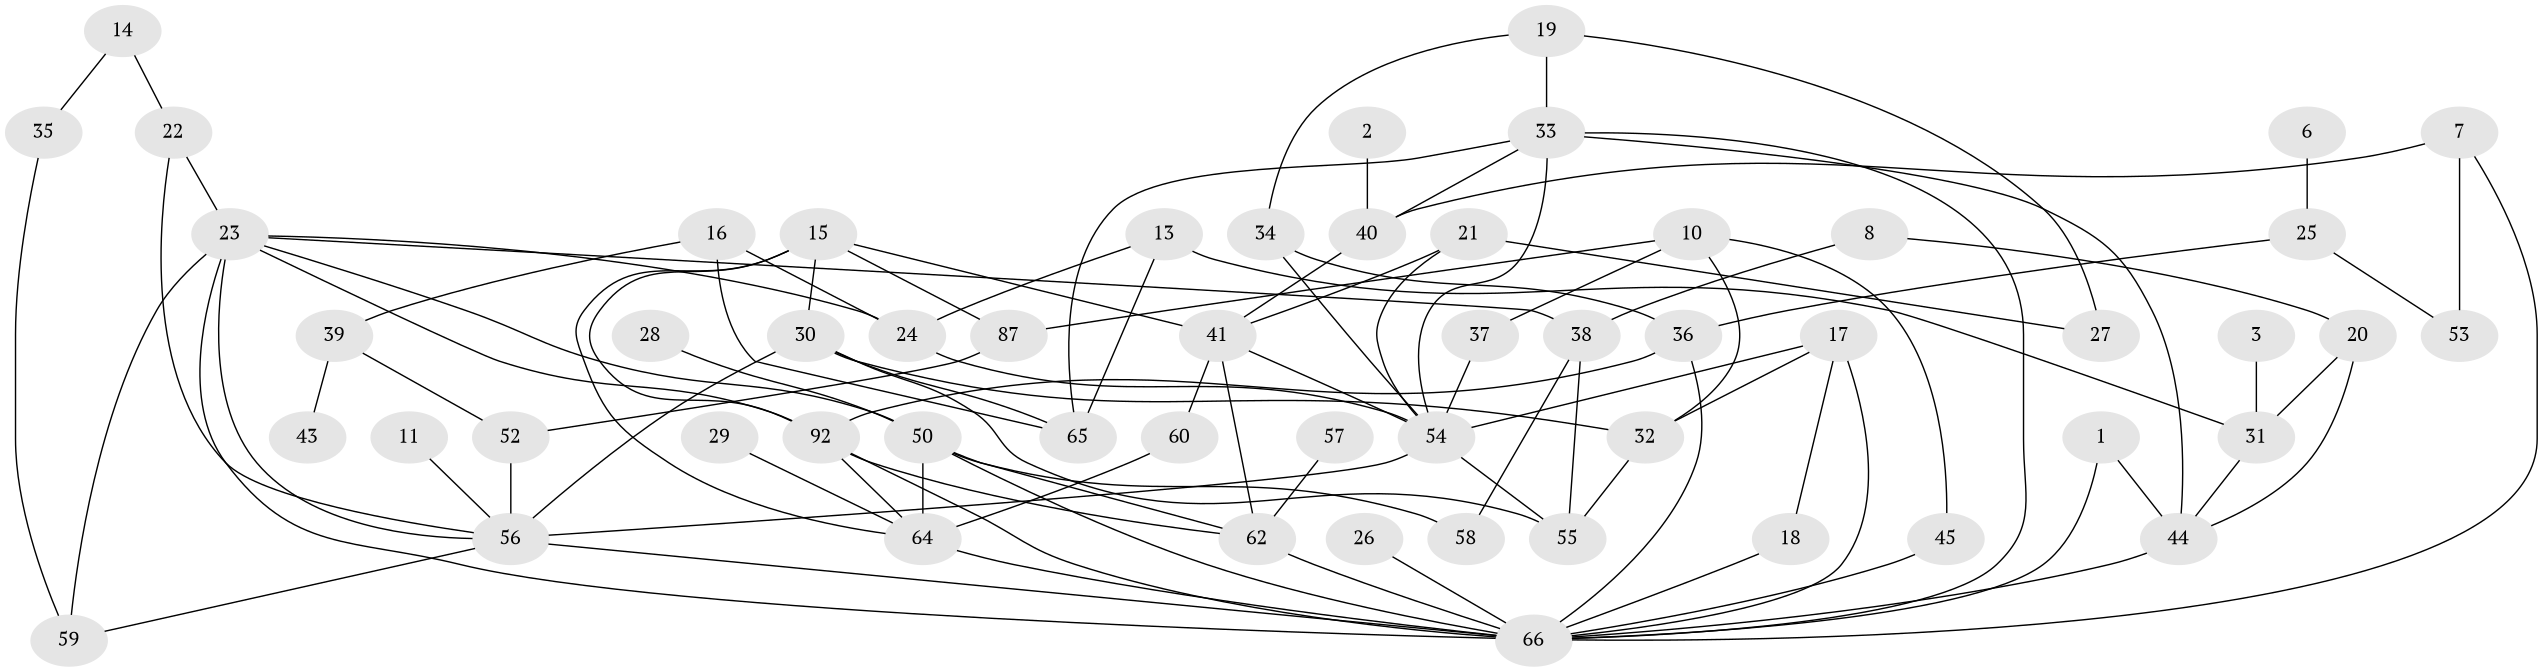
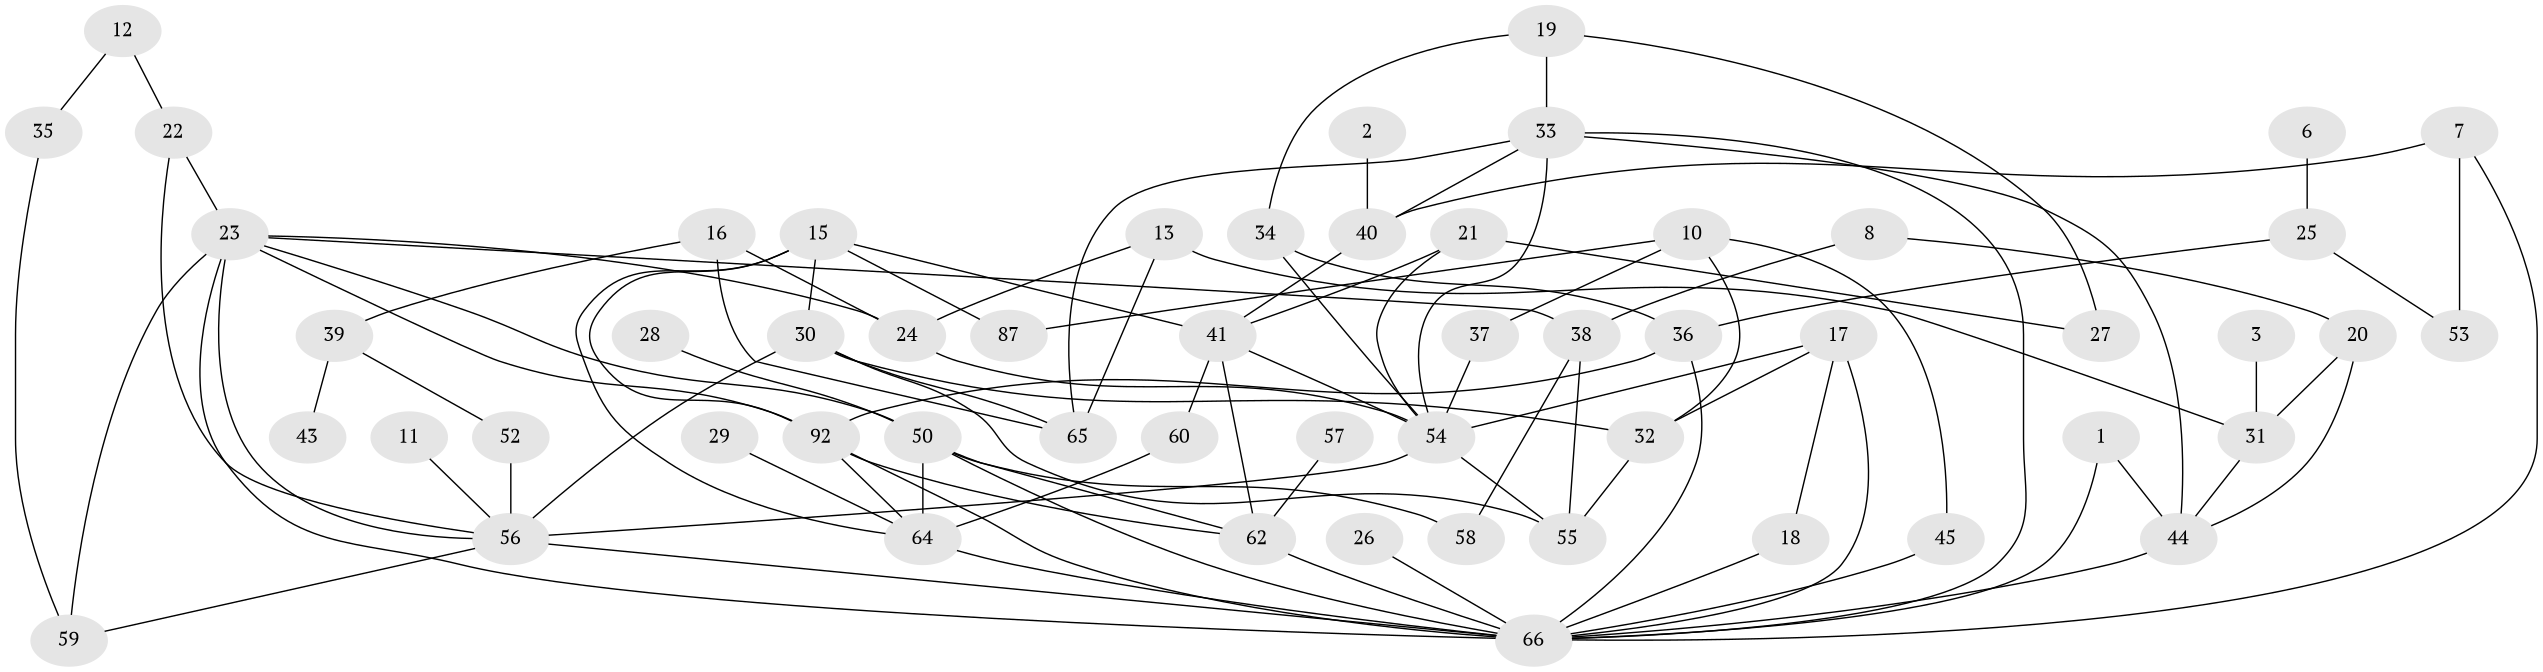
(123, 31) -> (123, 31)
(754, 398) -> none
